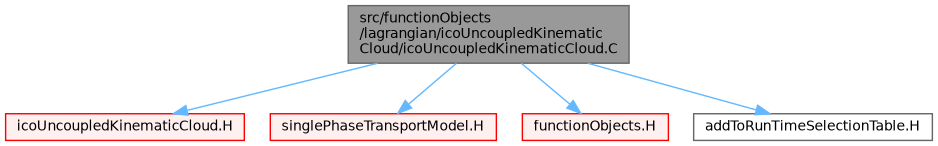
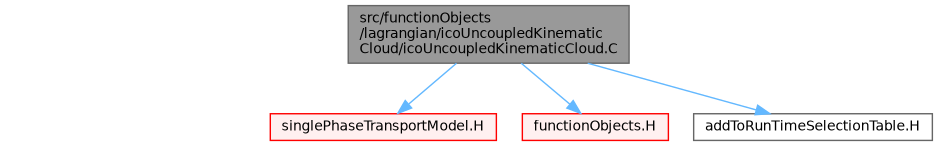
(125, 127) -> none
